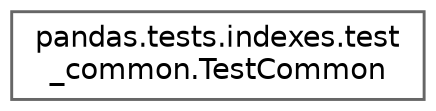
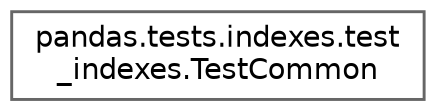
(218, 56) -> (218, 56)
